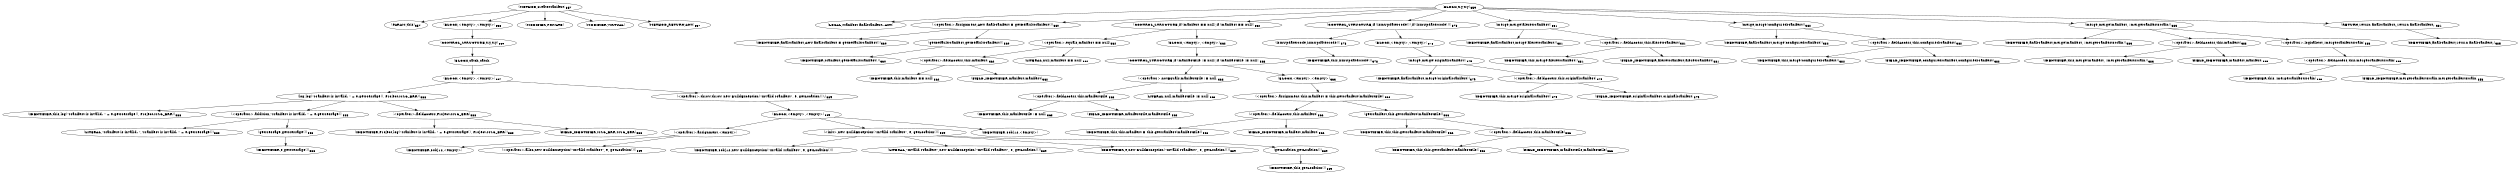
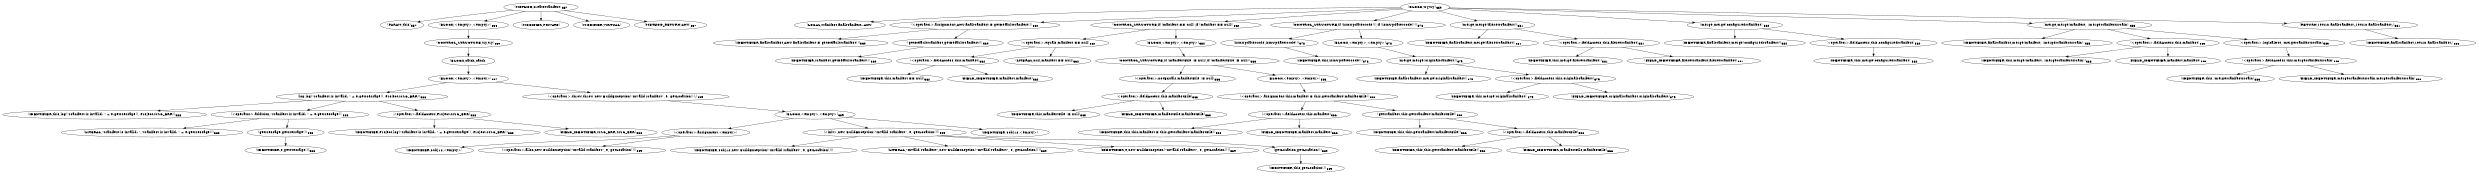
(1942, 61) -> none
(1181, 97) -> none
